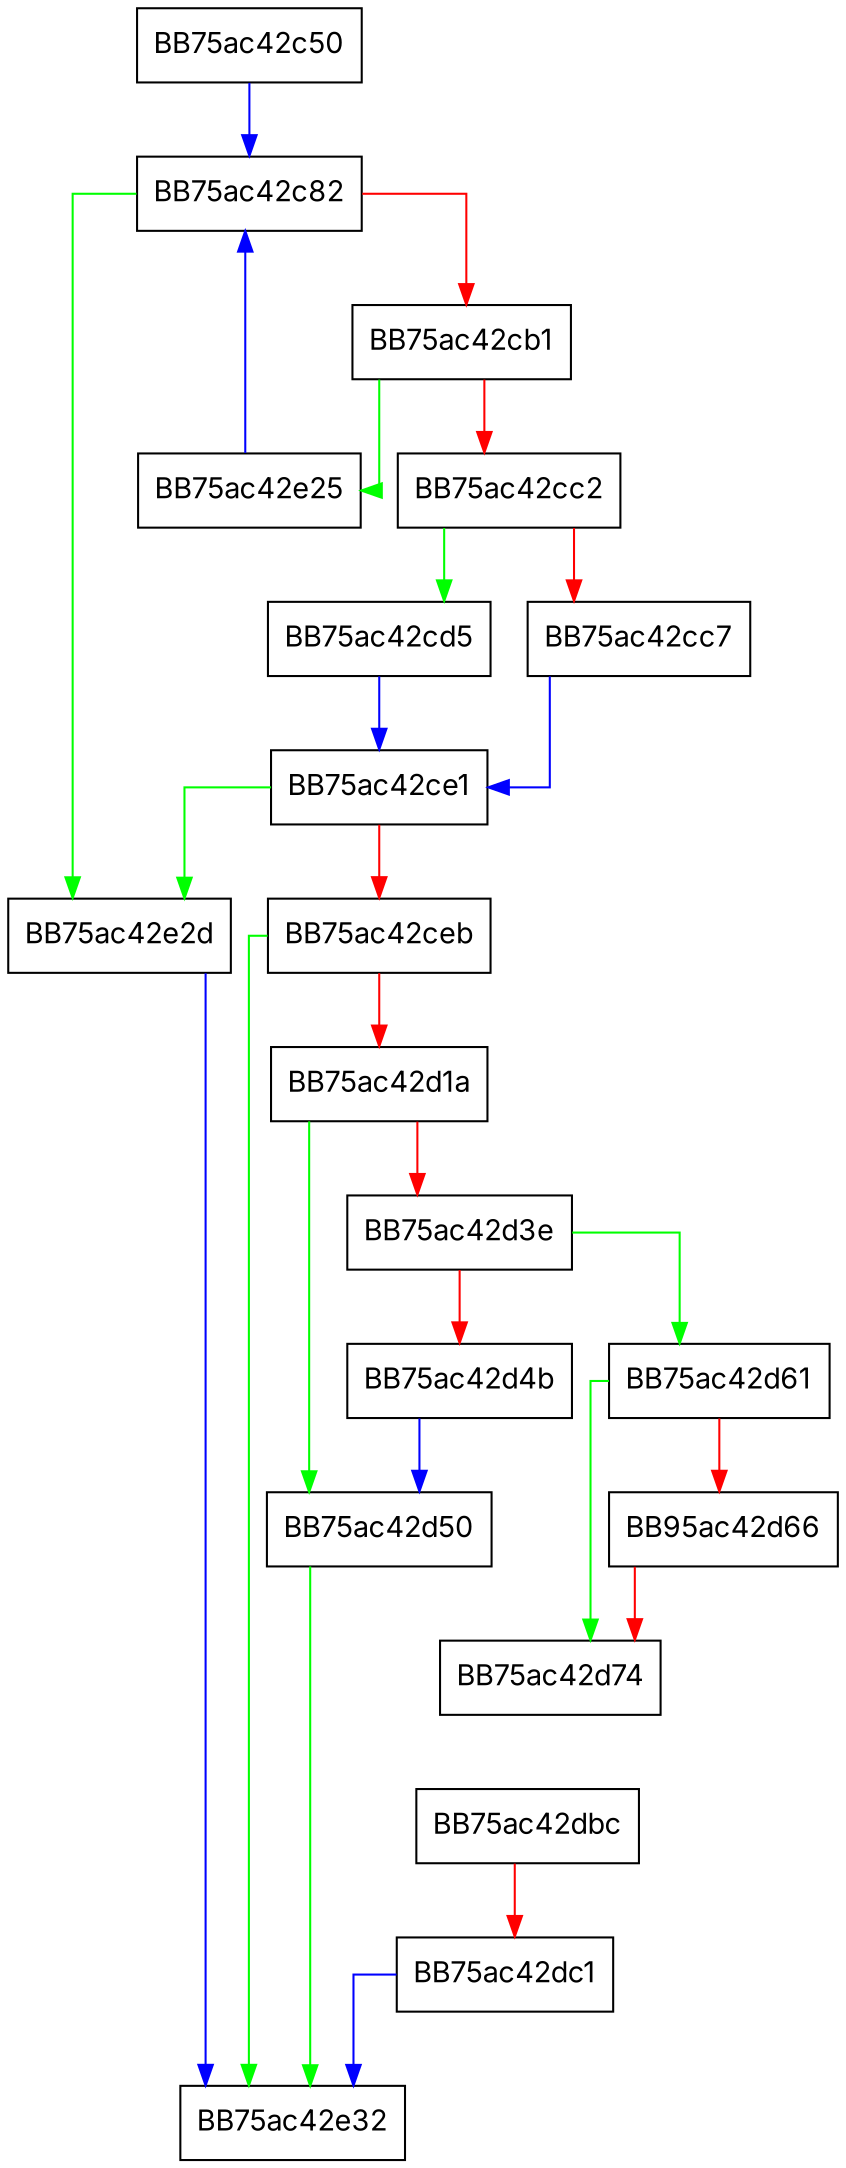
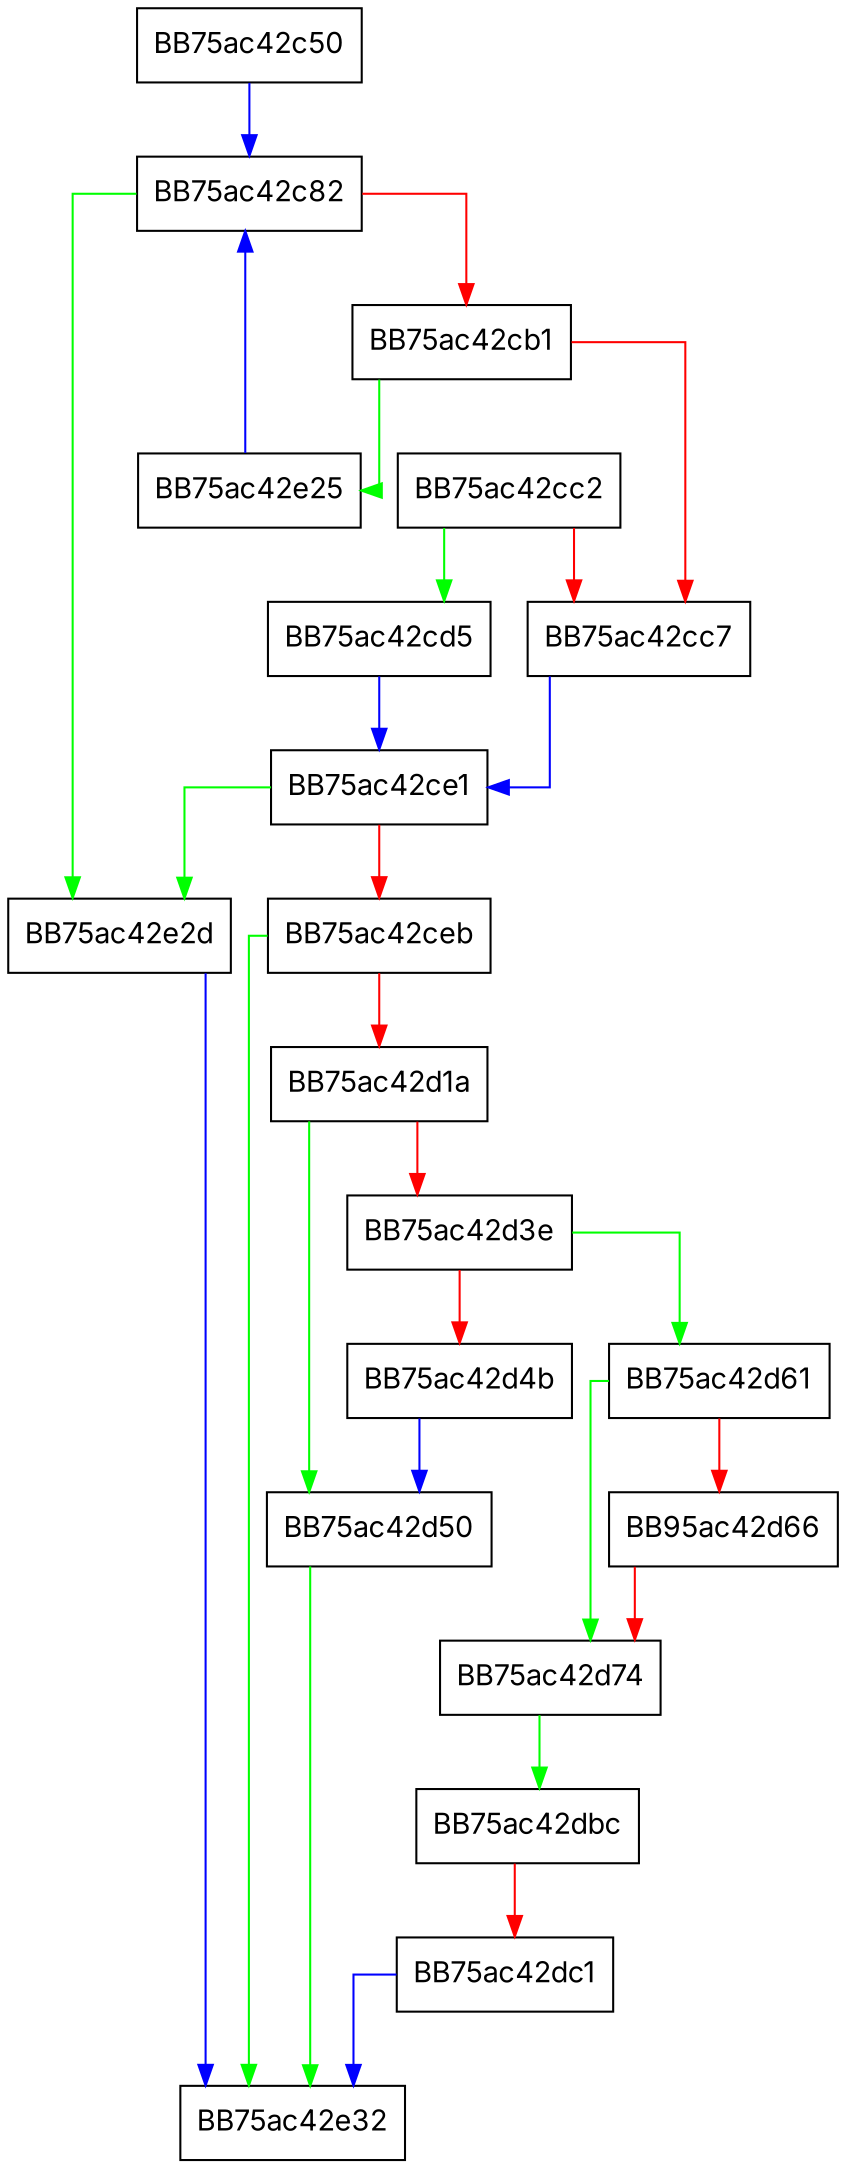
(484, 406) -> (685, 405)
none -> (539, 1741)
